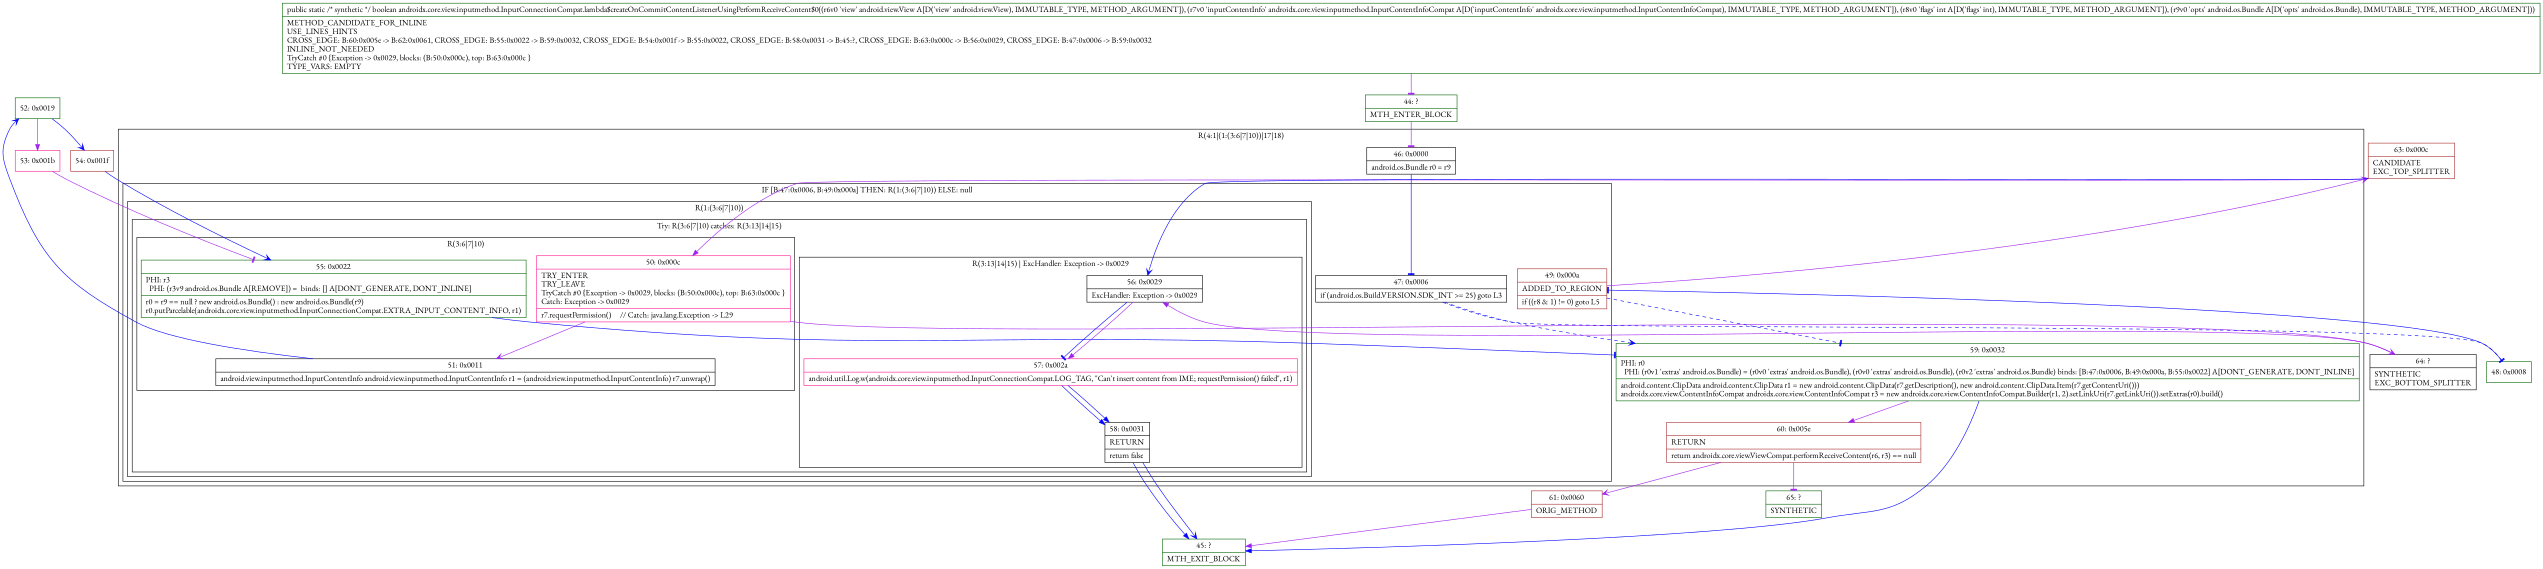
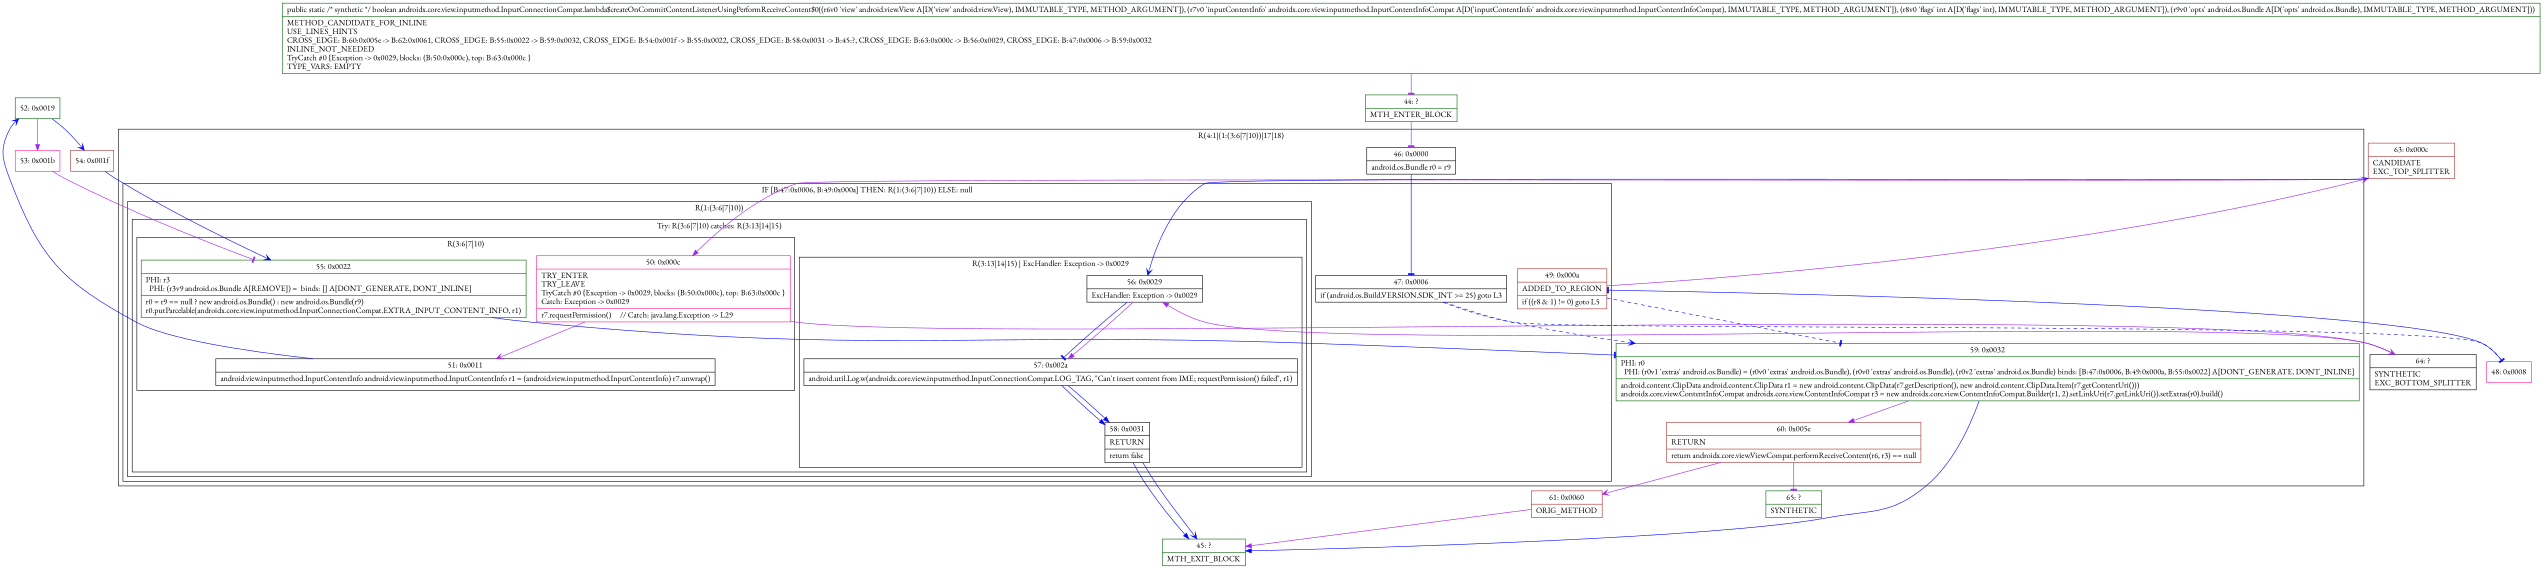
(1051, 372) -> (1051, 372)
(2509, 372) -> (2509, 372)
